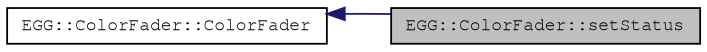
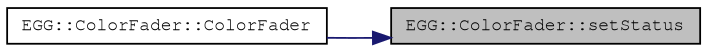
(368, 14) -> (350, 38)
